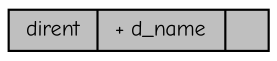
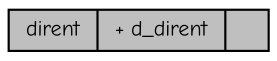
(161, 29) -> (161, 29)
